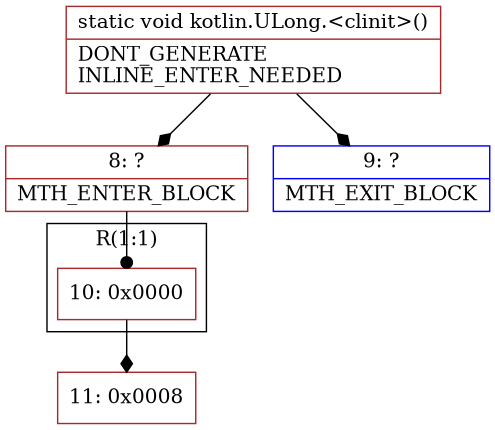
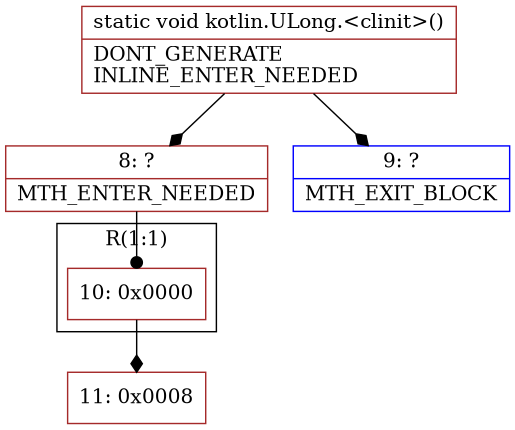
(127, 194) -> (137, 194)
